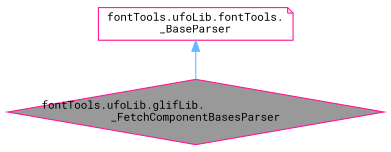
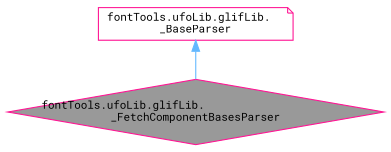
(196, 24) -> (196, 24)
